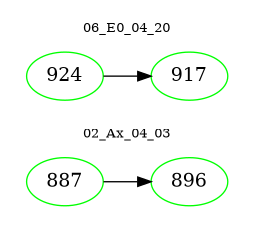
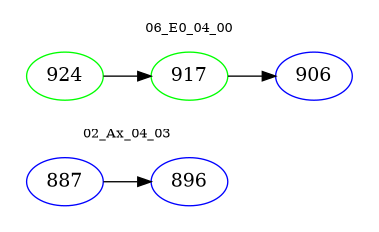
(127, 29) -> (189, 29)
none -> (314, 76)
(65, 182) -> (65, 182)
(189, 182) -> (189, 182)
